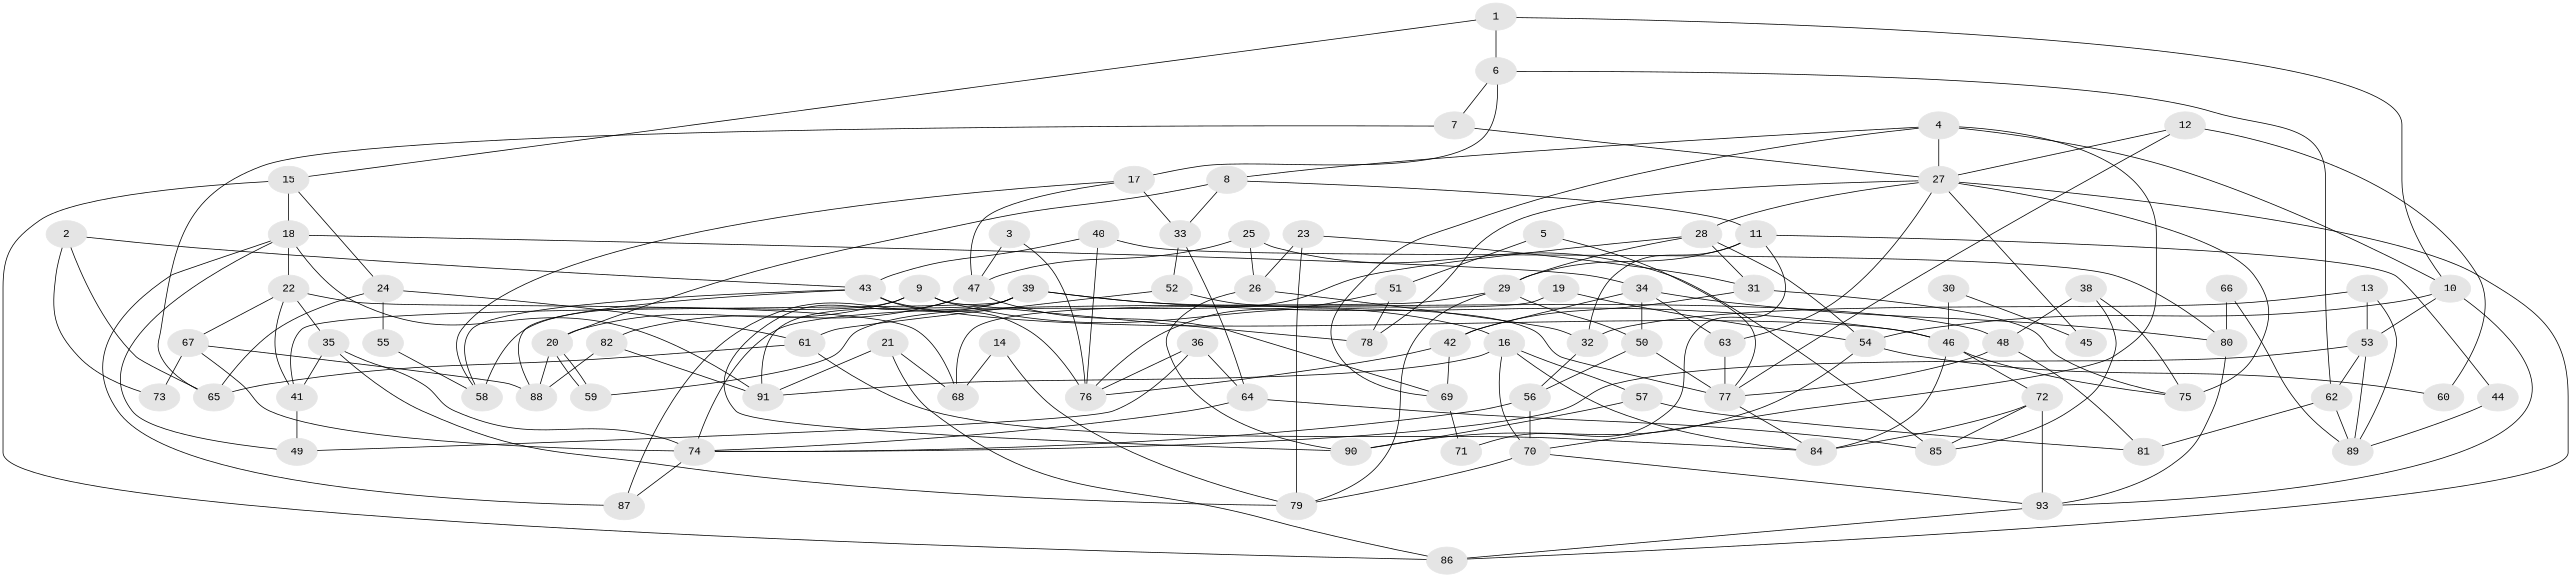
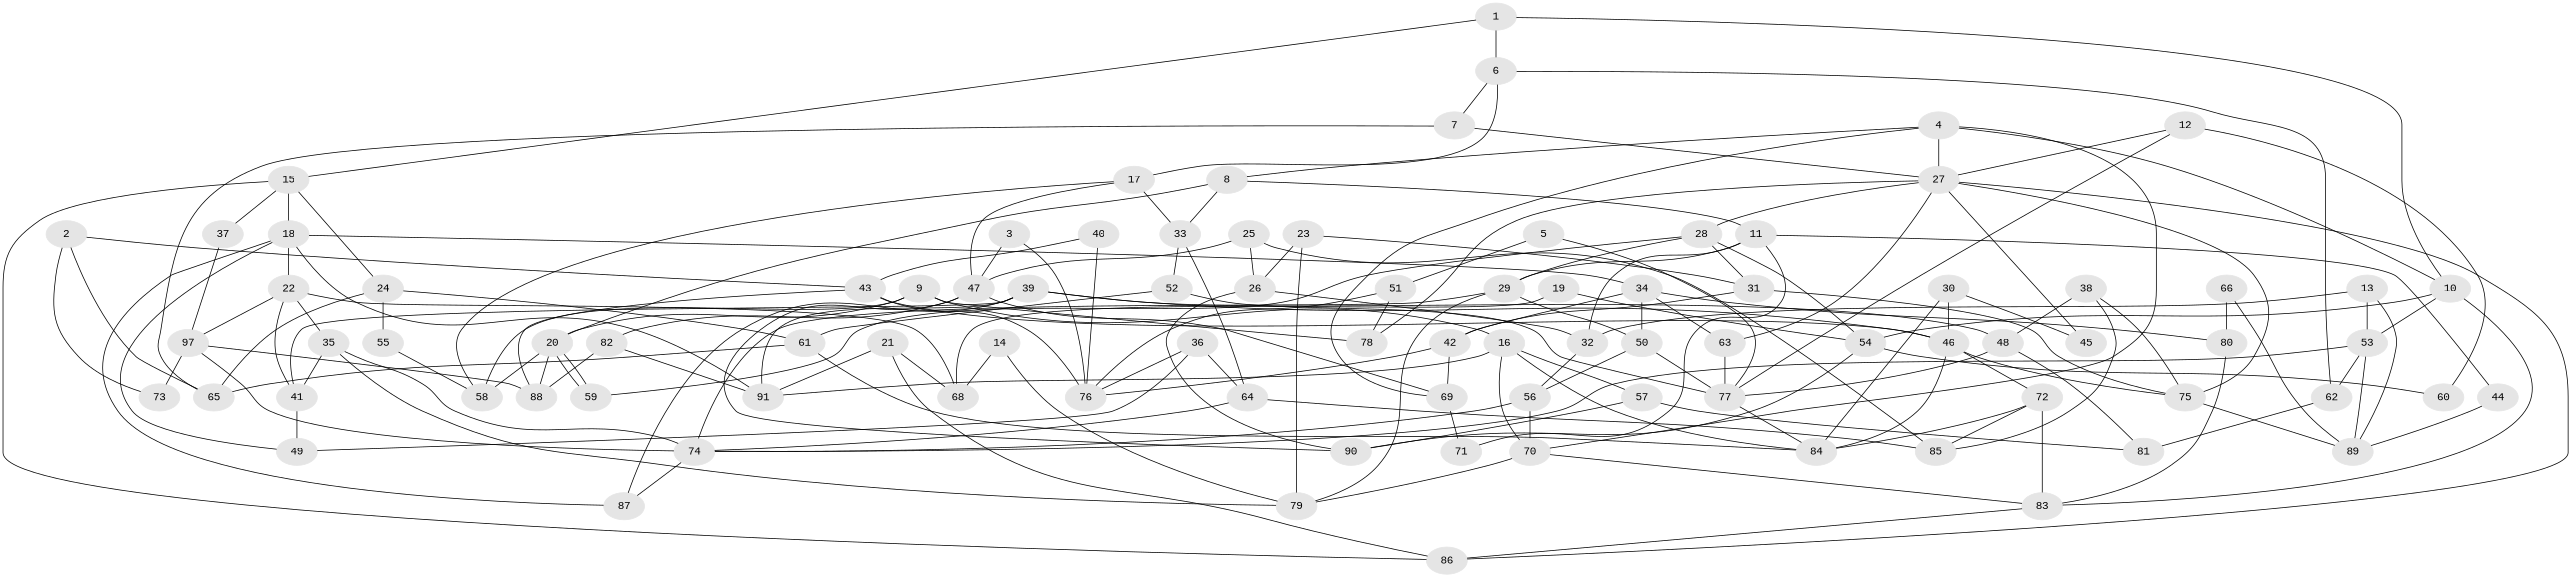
none -> (223, 234)
(1729, 256) -> none
(627, 301) -> (517, 370)
(188, 343) -> (188, 343)
none -> (1882, 370)
(2342, 425) -> (2269, 425)
(2042, 506) -> (2042, 506)
